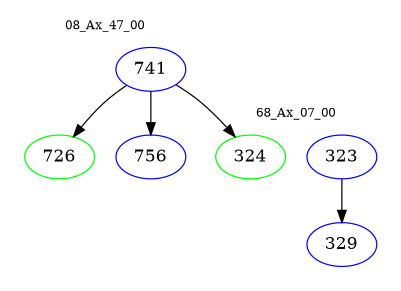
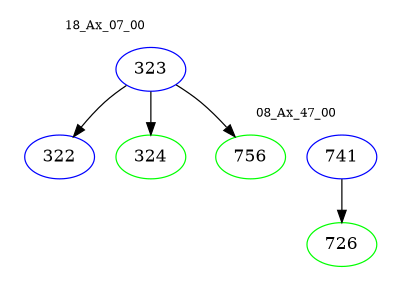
(151, 107) -> (214, 114)
(214, 114) -> (151, 107)
(296, 114) -> (105, 26)
(151, 157) -> (251, 157)
(342, 245) -> (60, 157)
